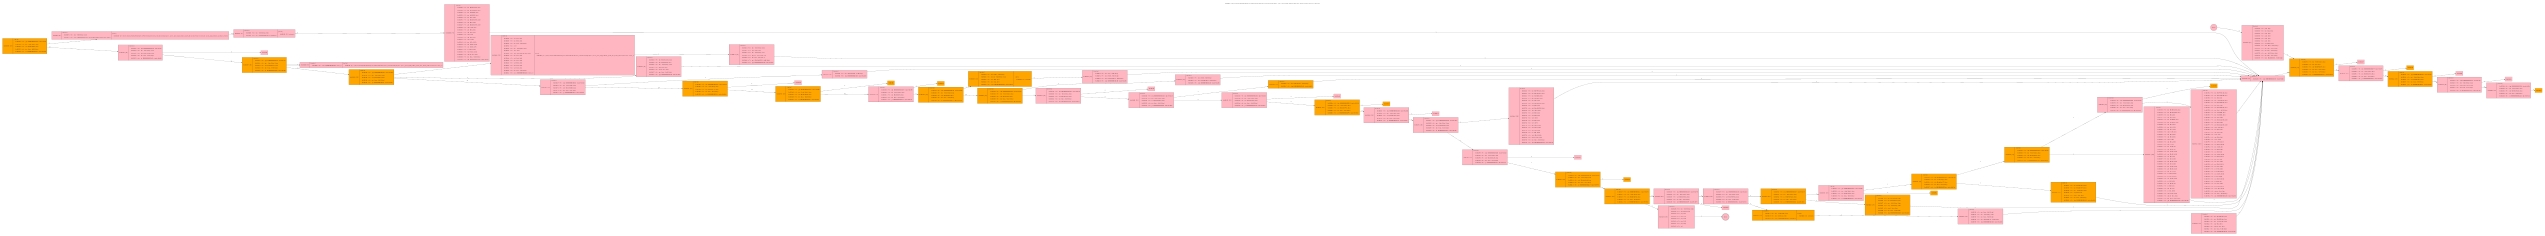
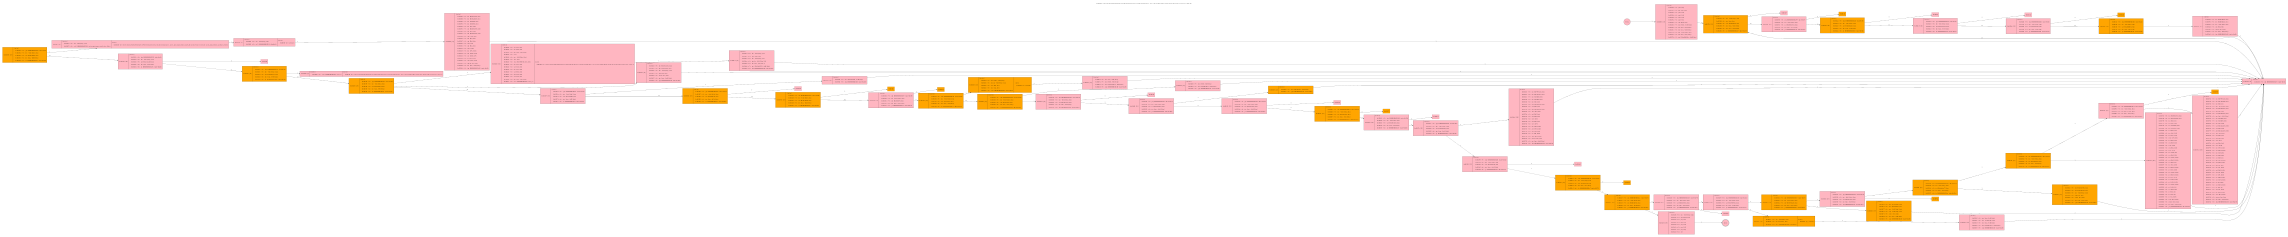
none -> (2121, 26)
